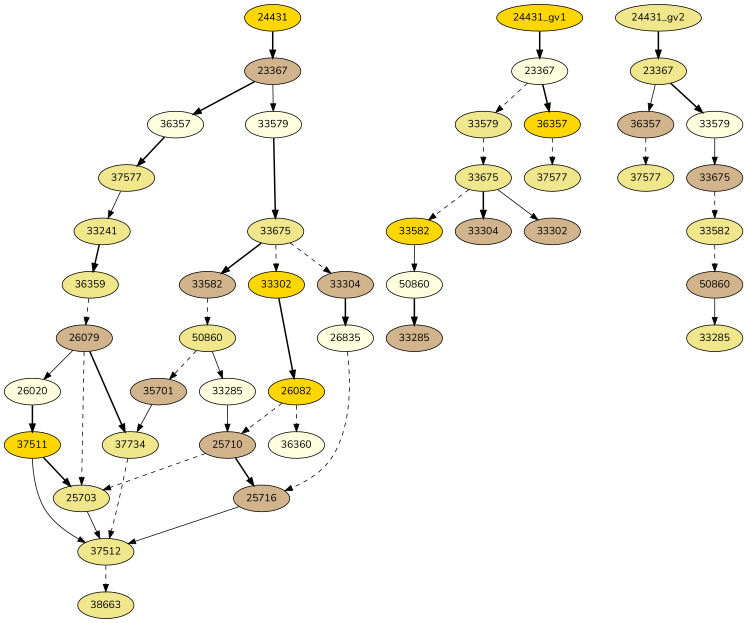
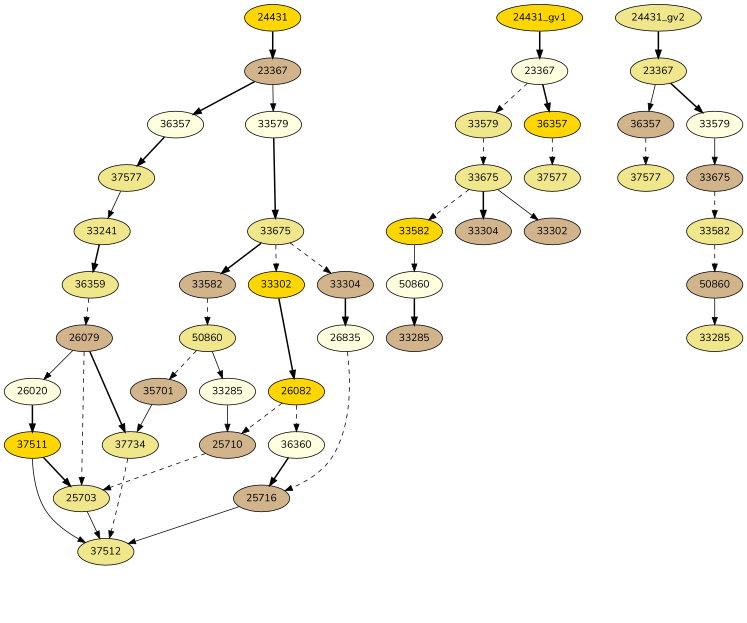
(242, 469) -> (281, 468)
(106, 605) -> none
